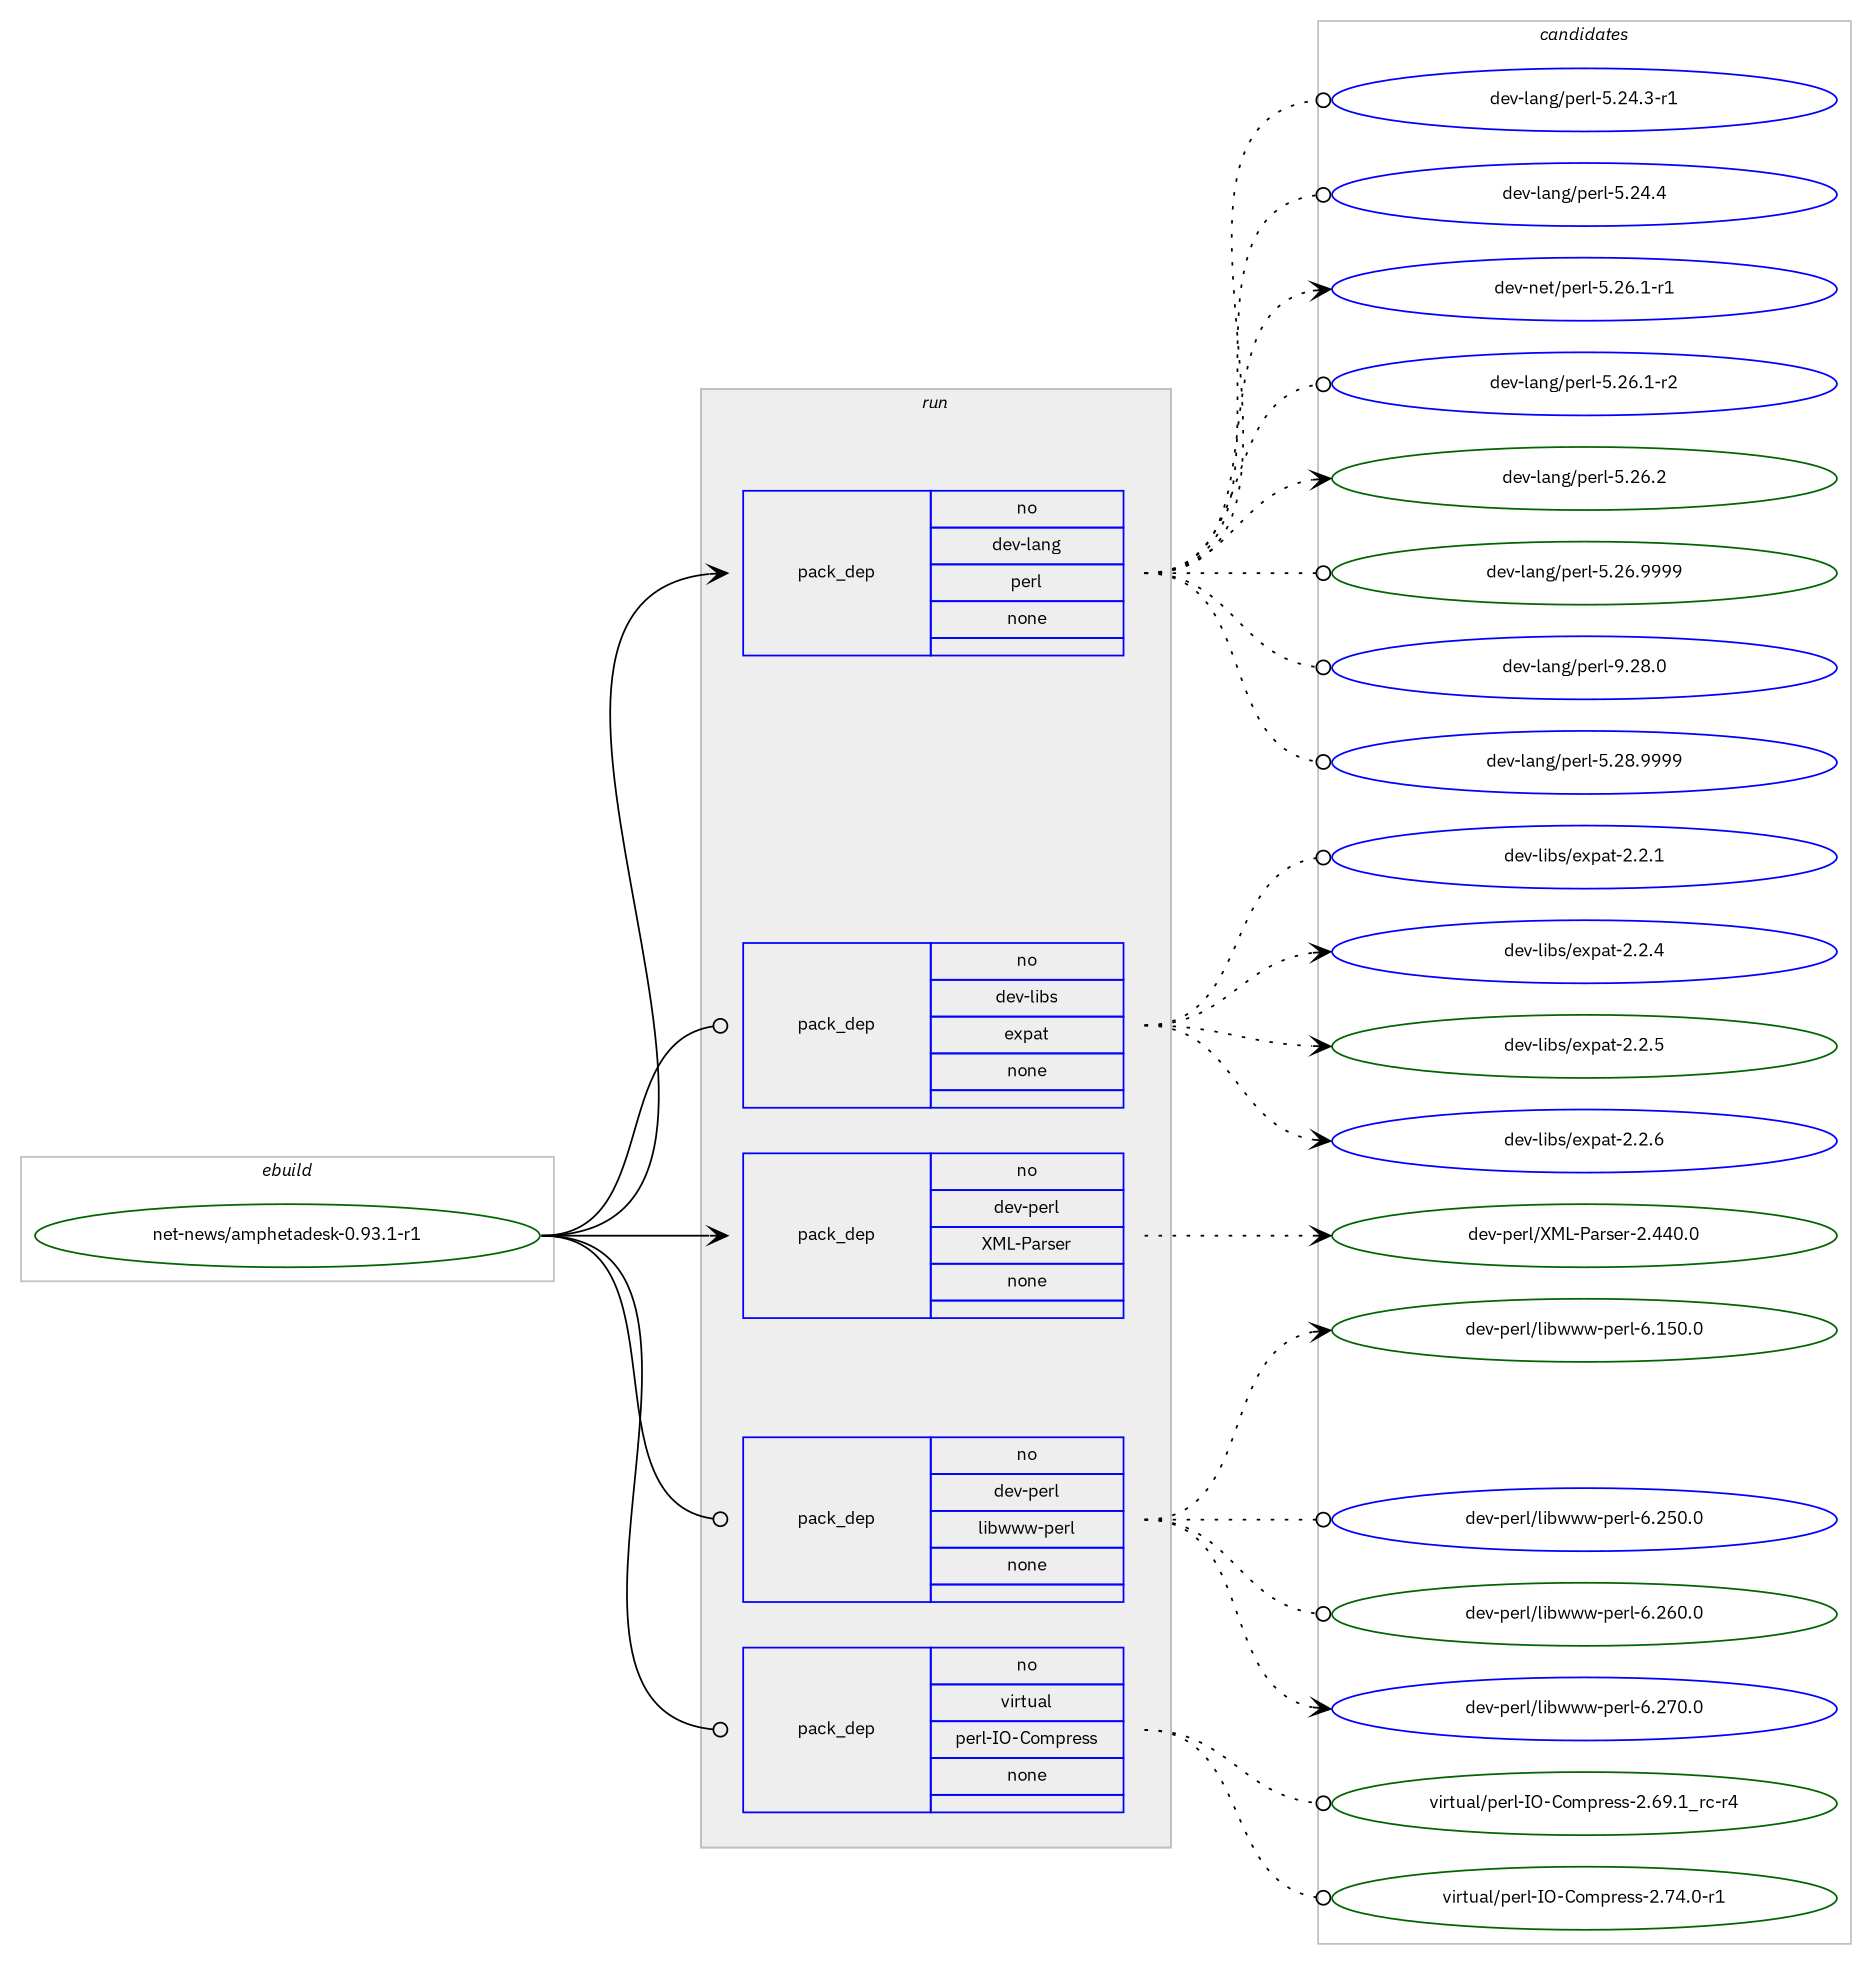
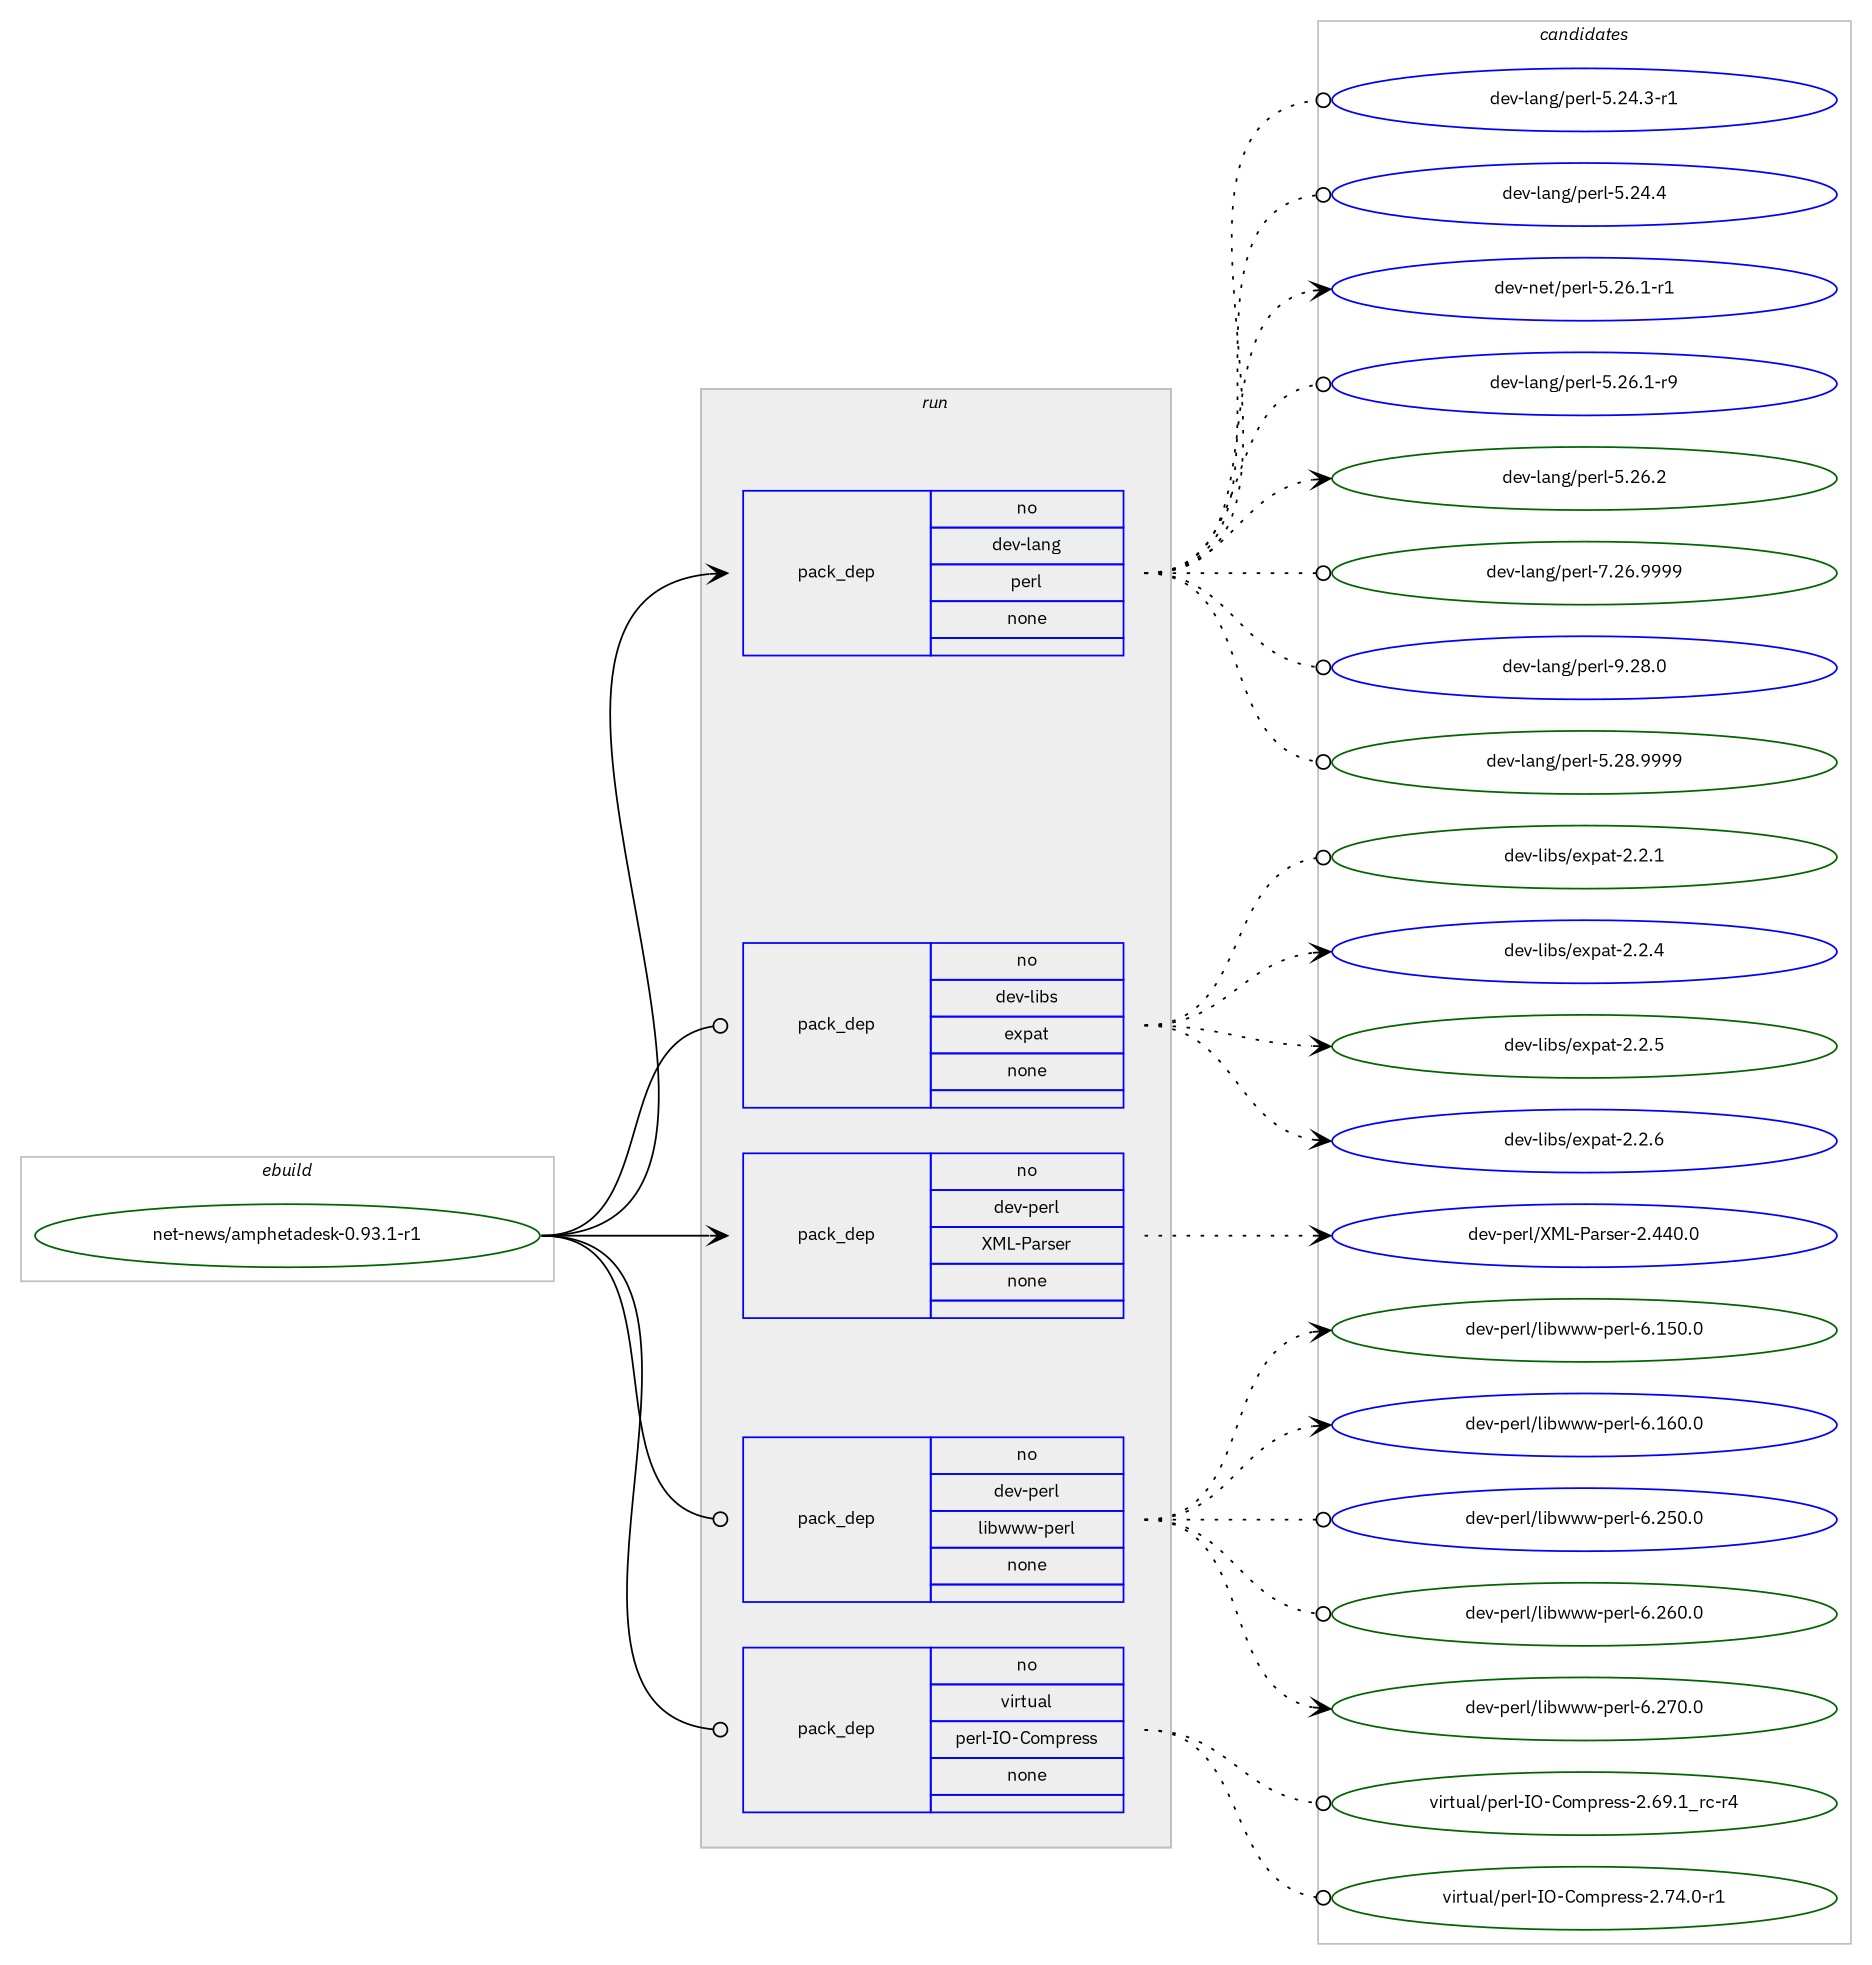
(1585, 384) -> (1585, 384)
(1585, 573) -> (1585, 573)
(1585, 762) -> (1585, 762)
(1585, 857) -> (1585, 857)
(1585, 1236) -> (1585, 1236)
none -> (1585, 1425)
(1585, 1709) -> (1585, 1709)
